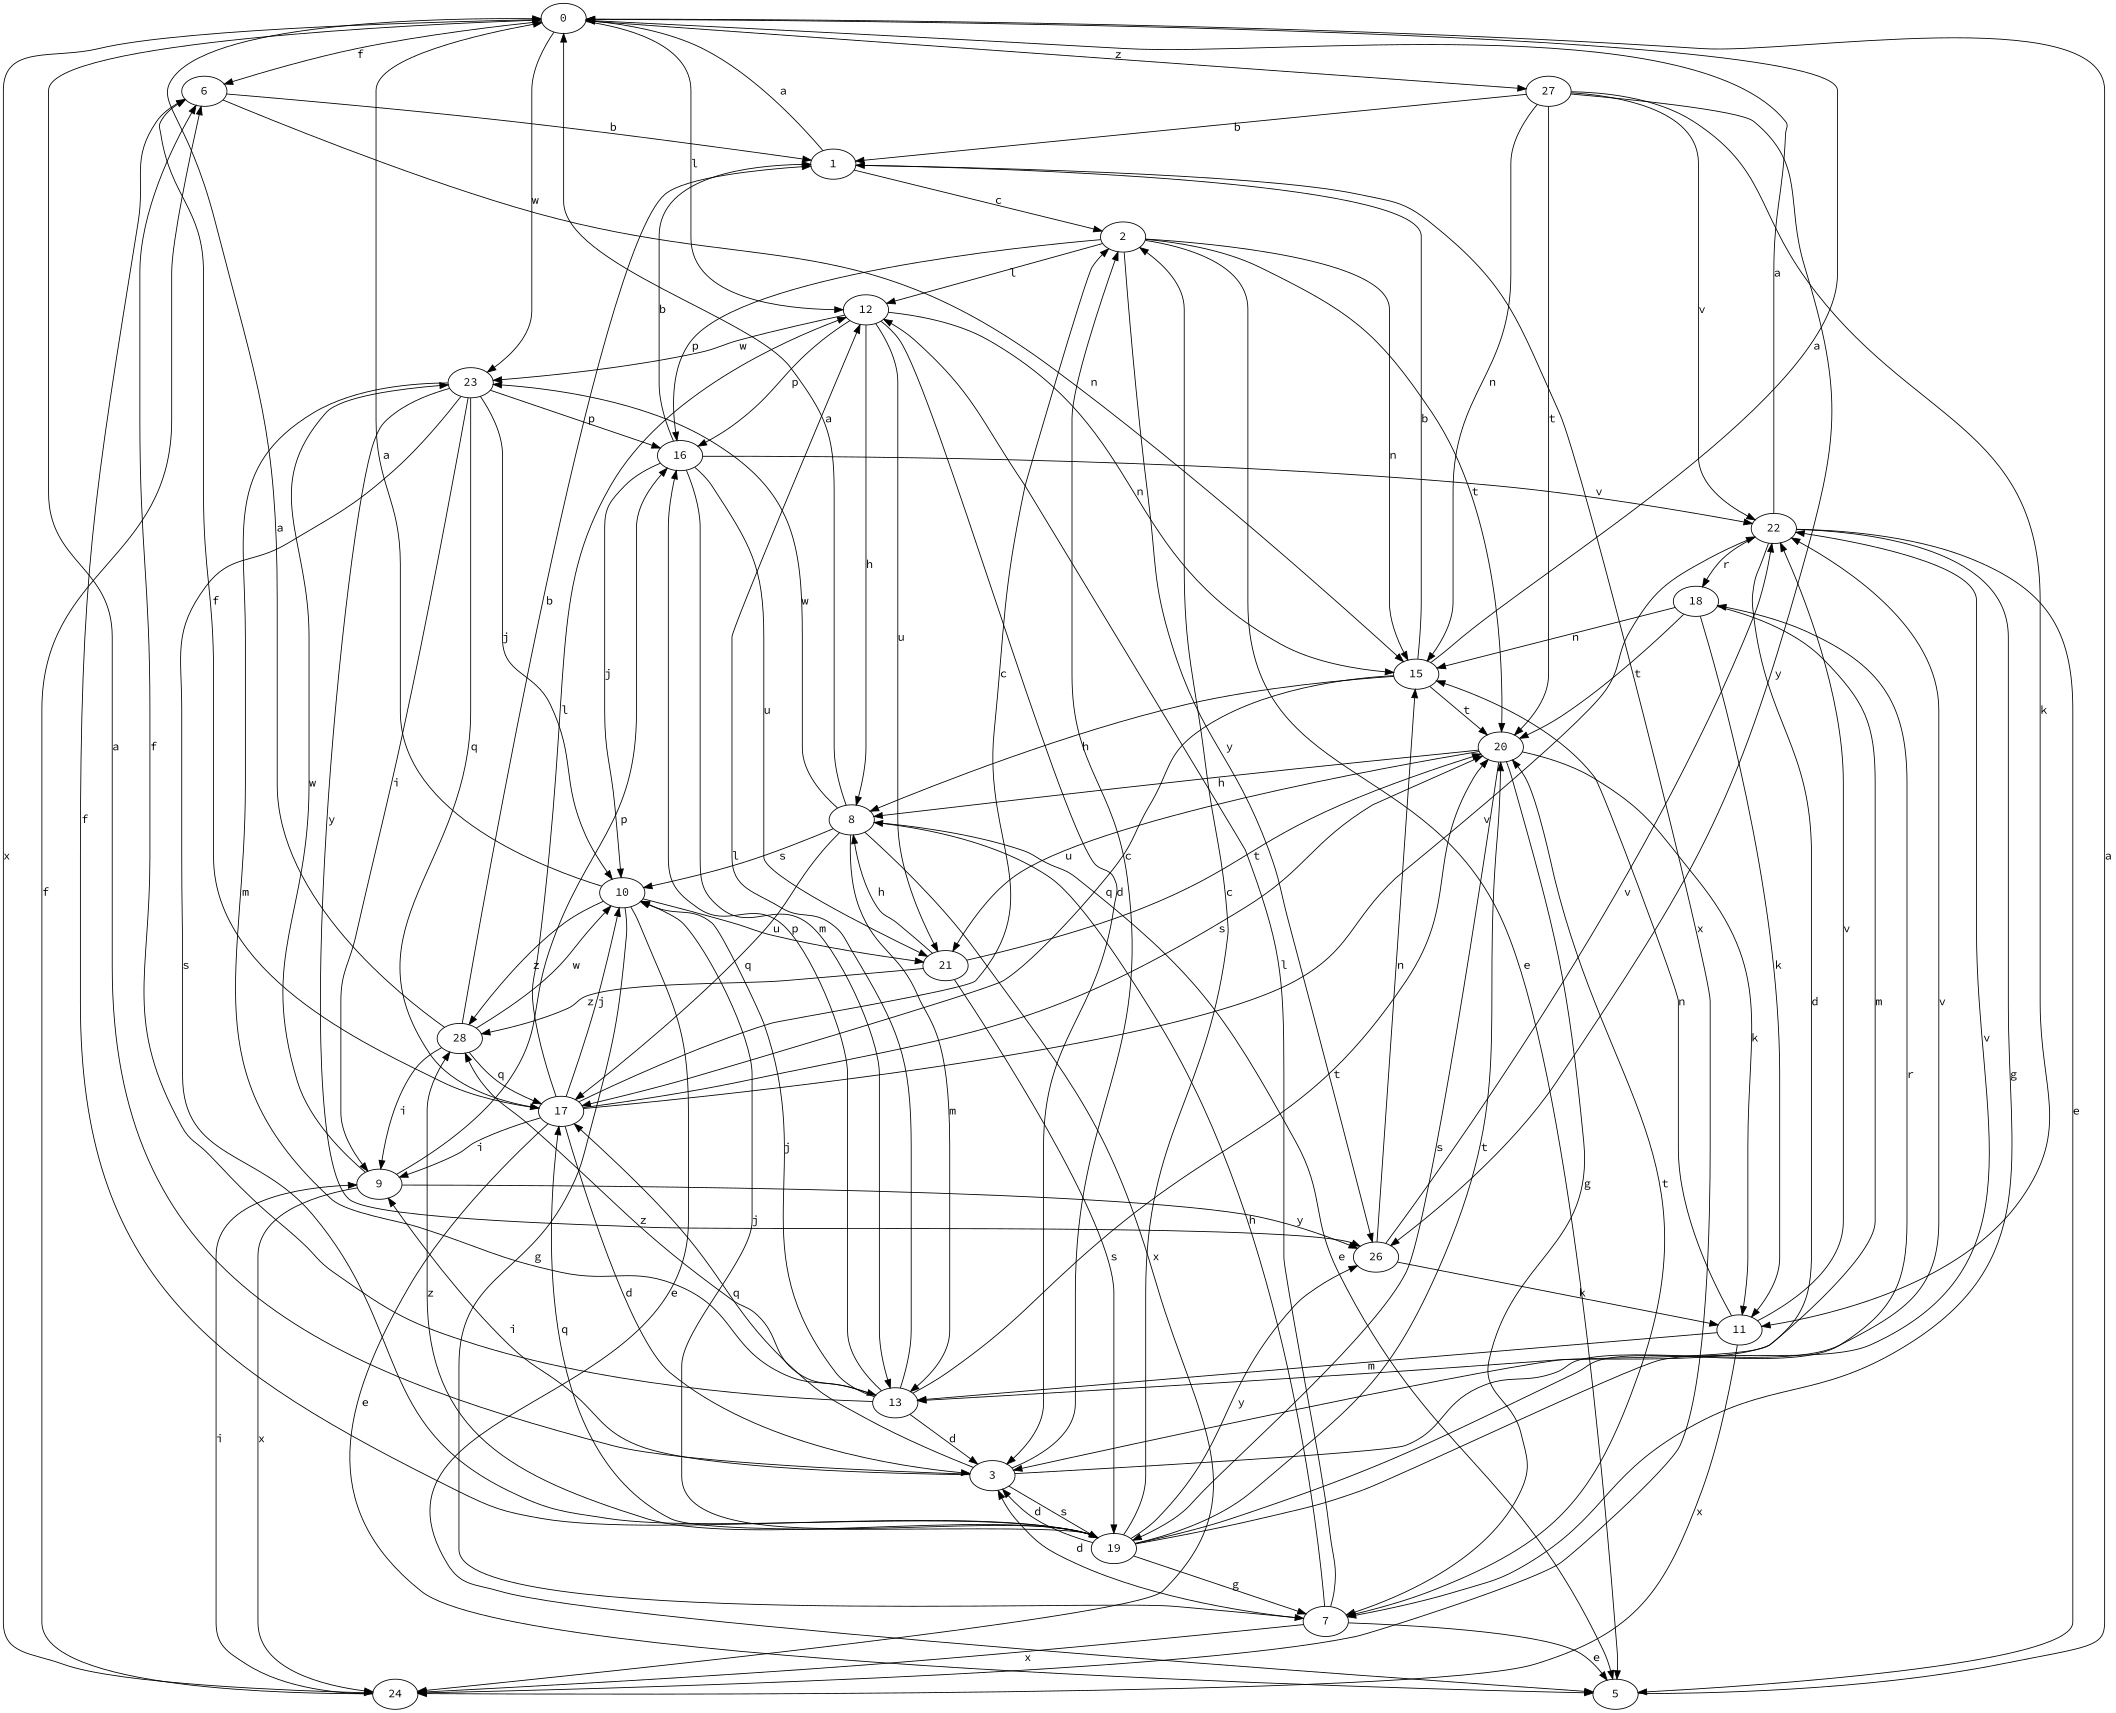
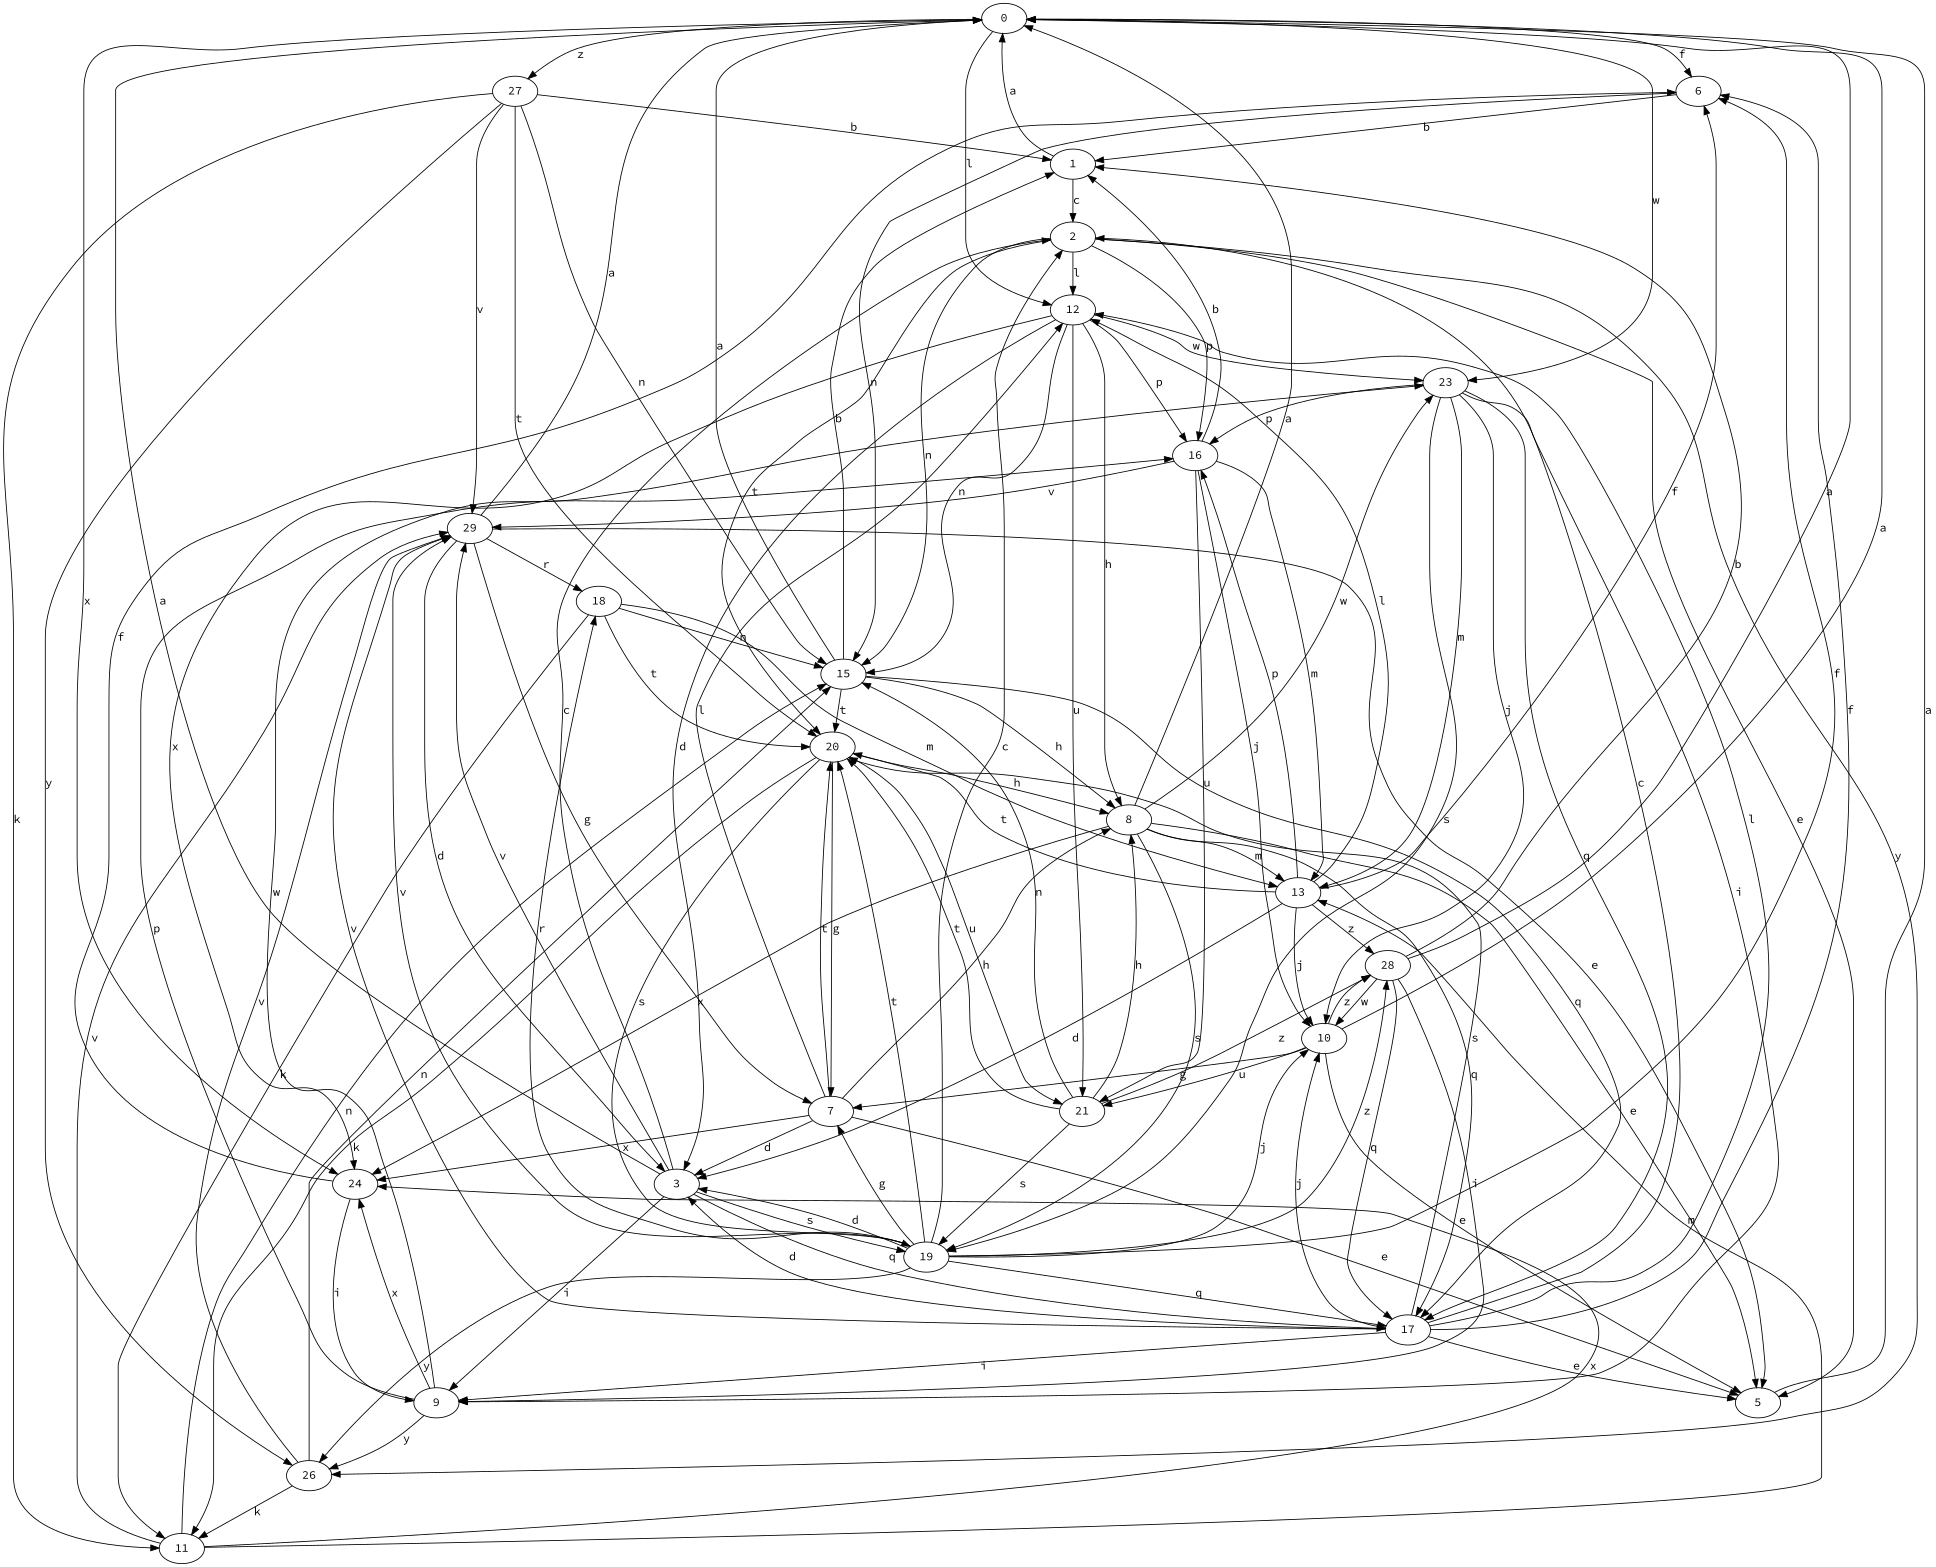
(1774, 528) -> (470, 528)
none -> (1031, 860)
(744, 862) -> (1167, 1104)
(1710, 1172) -> (314, 512)
(419, 1214) -> none
